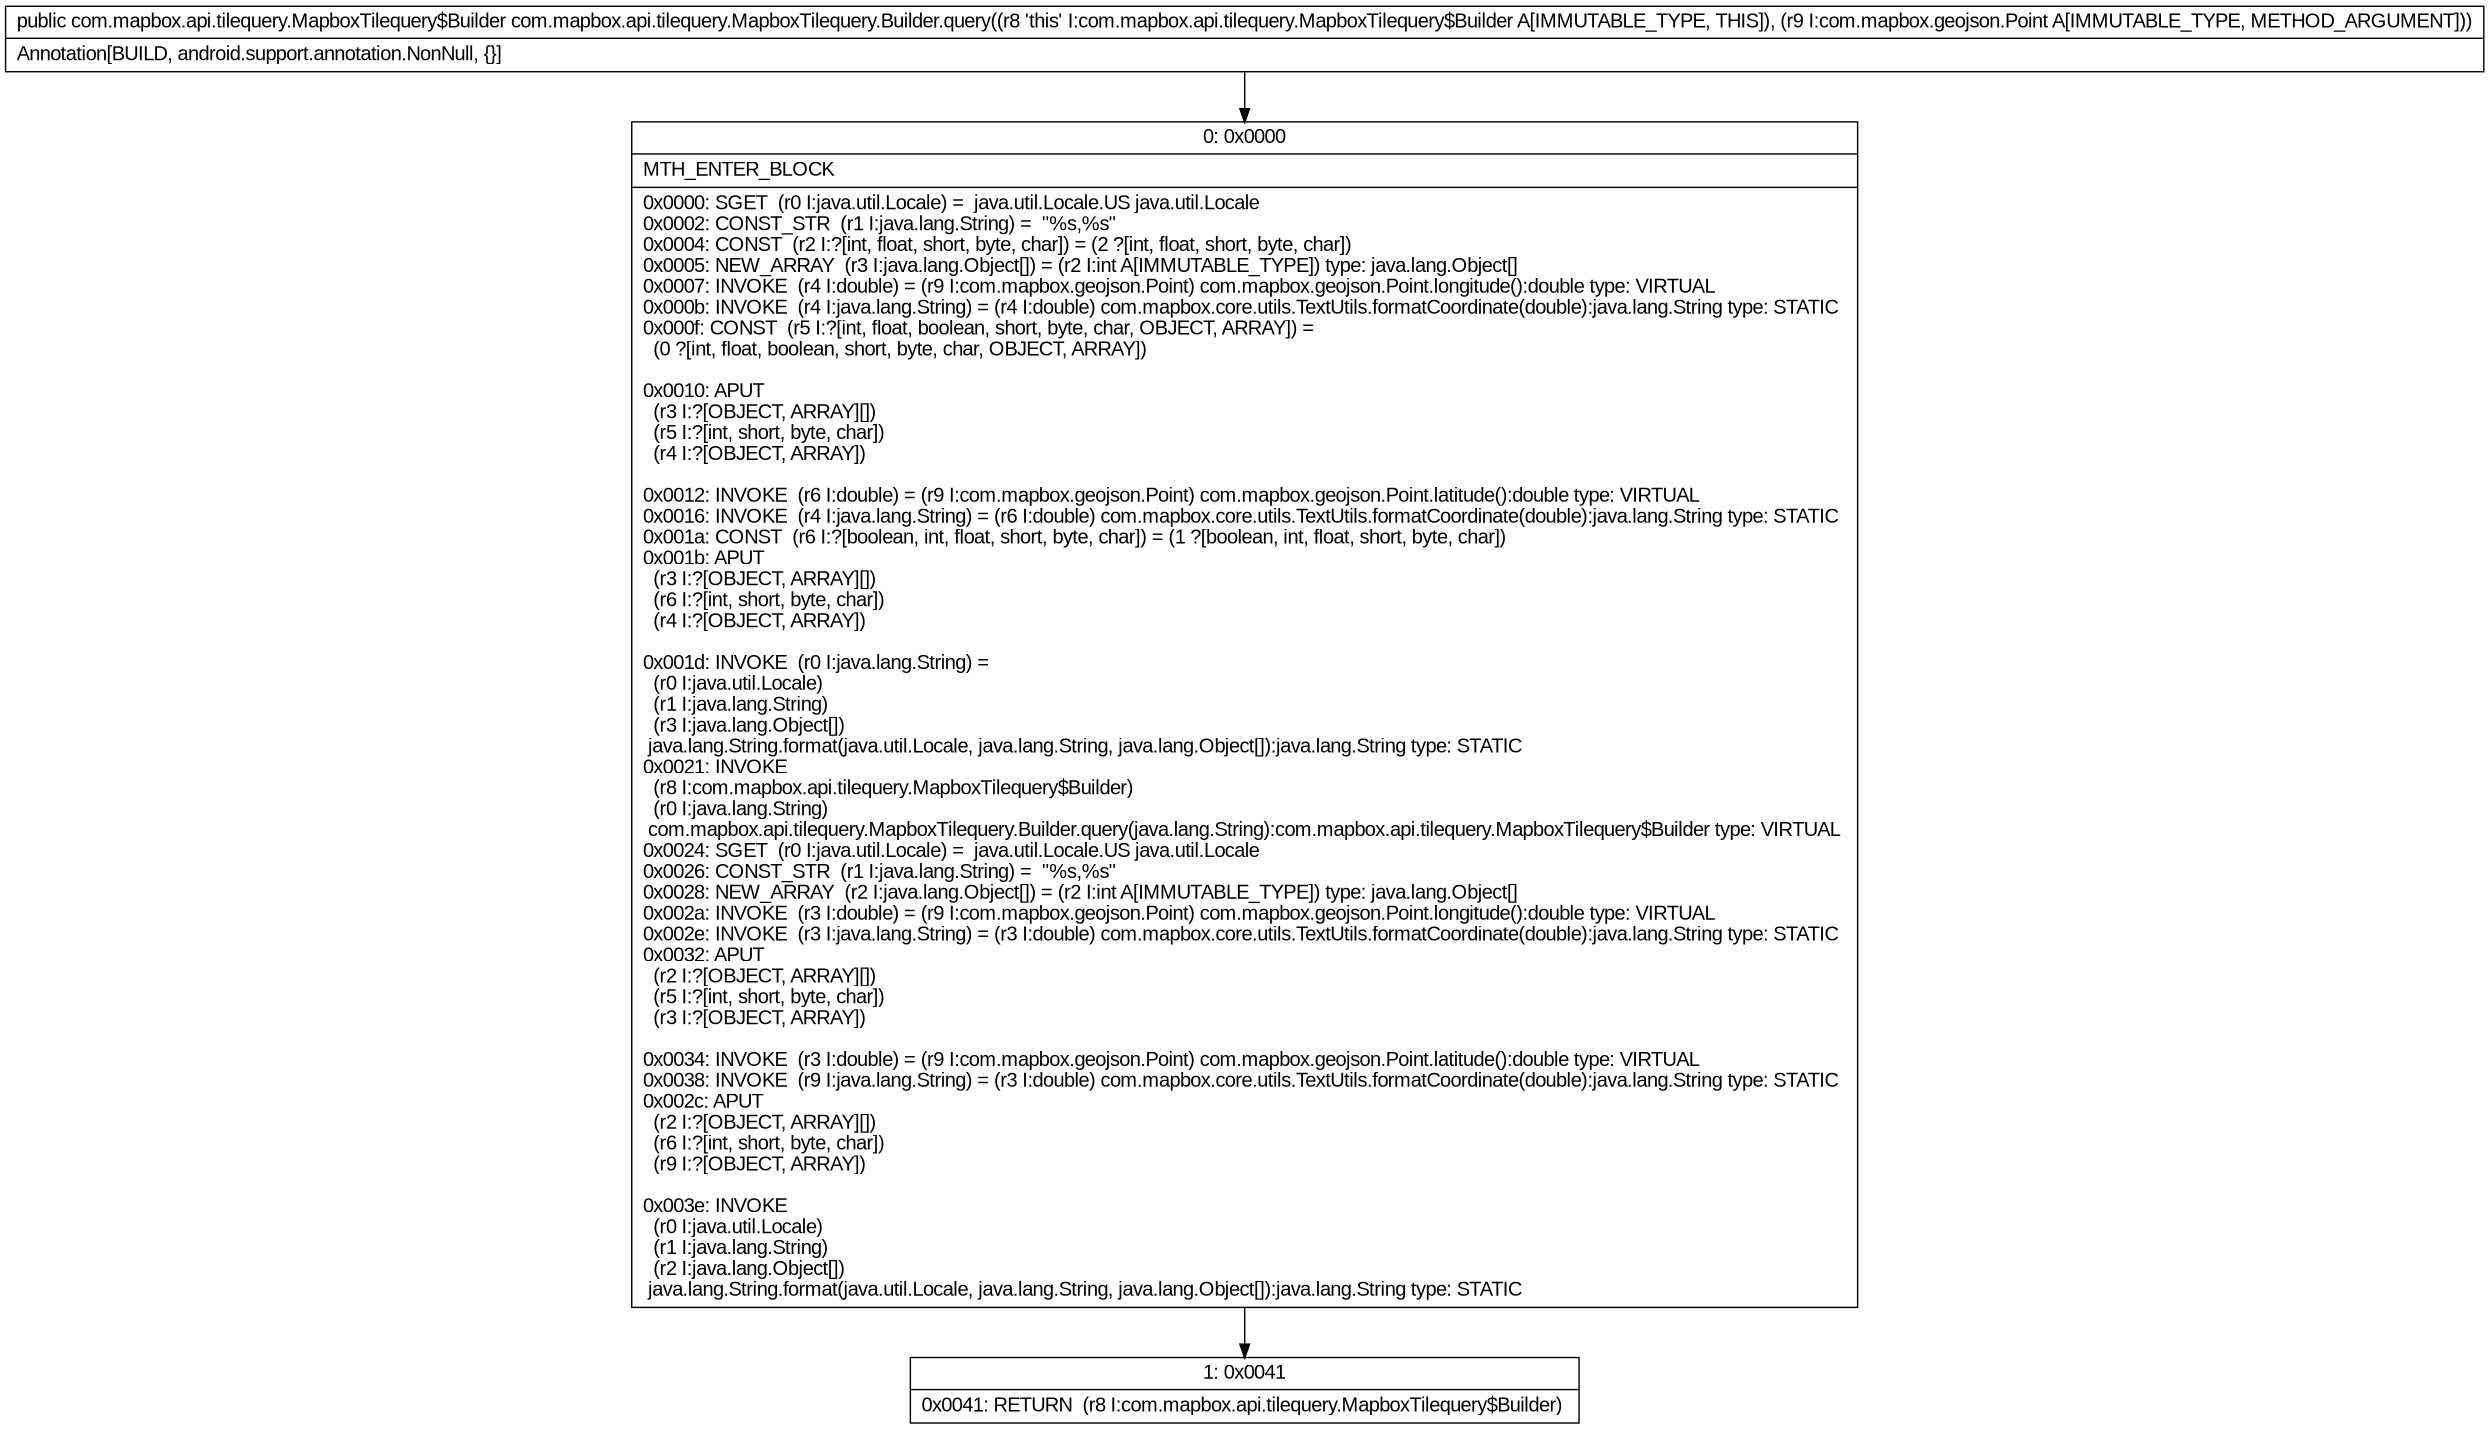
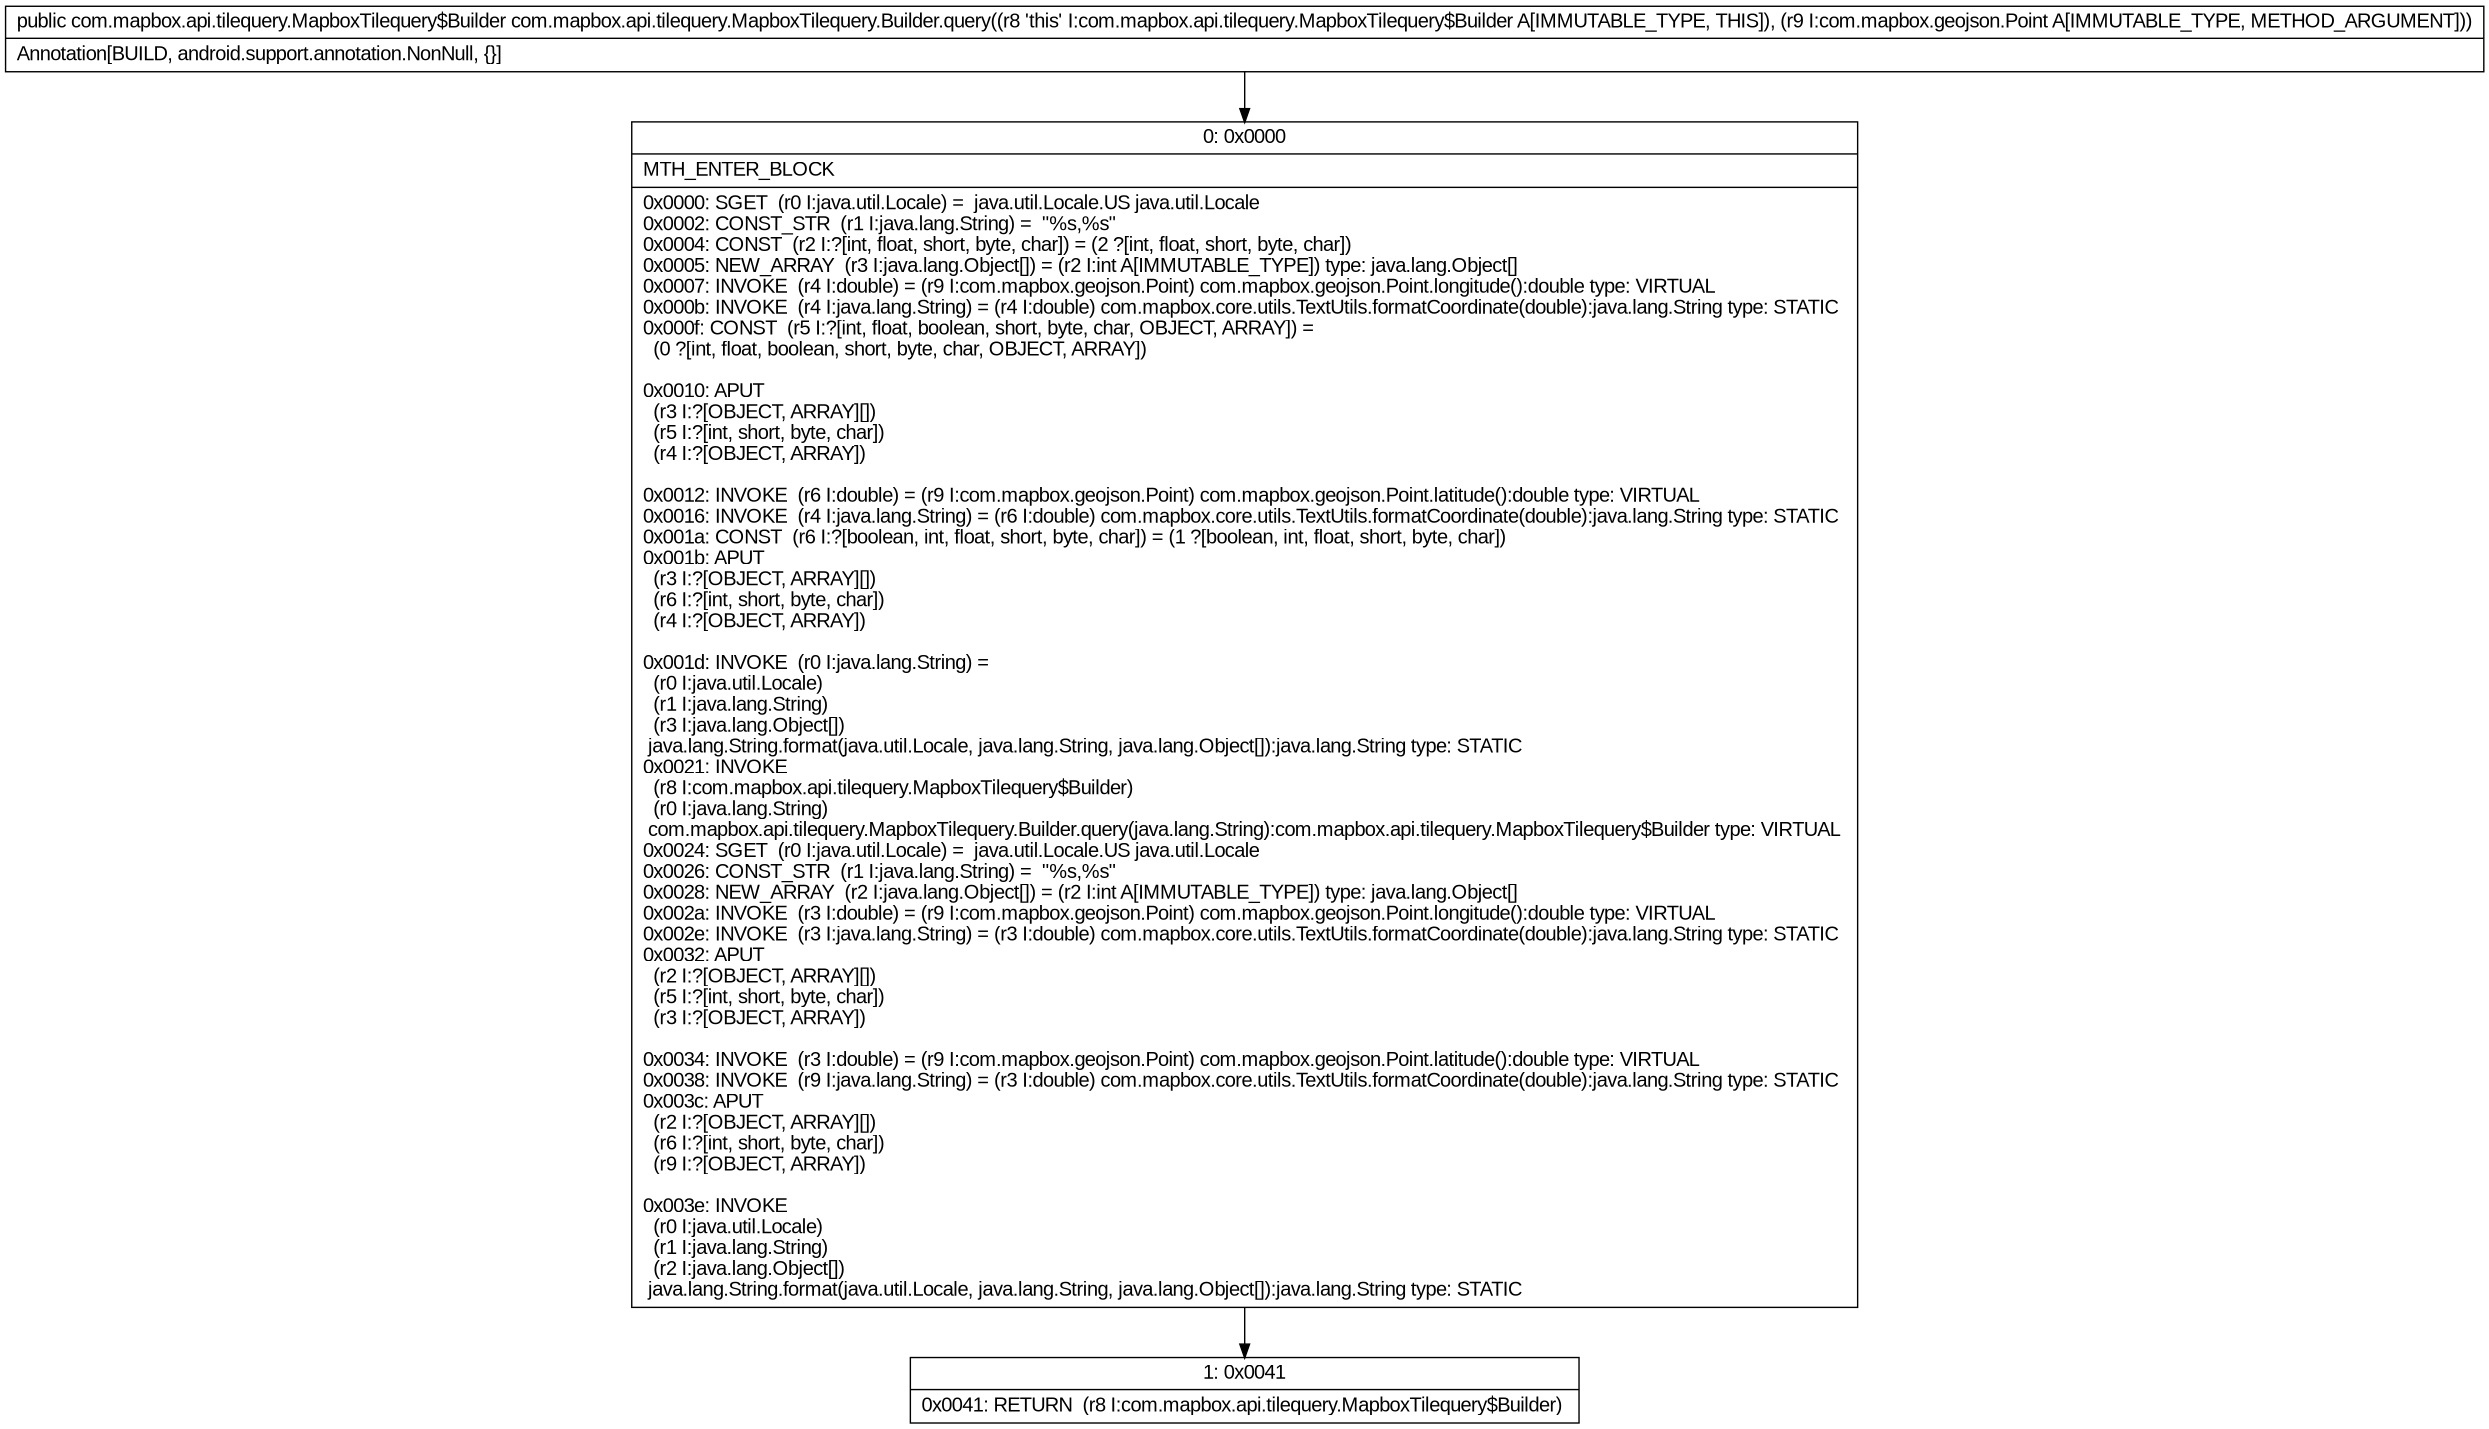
(708, 1102) -> (708, 1102)
